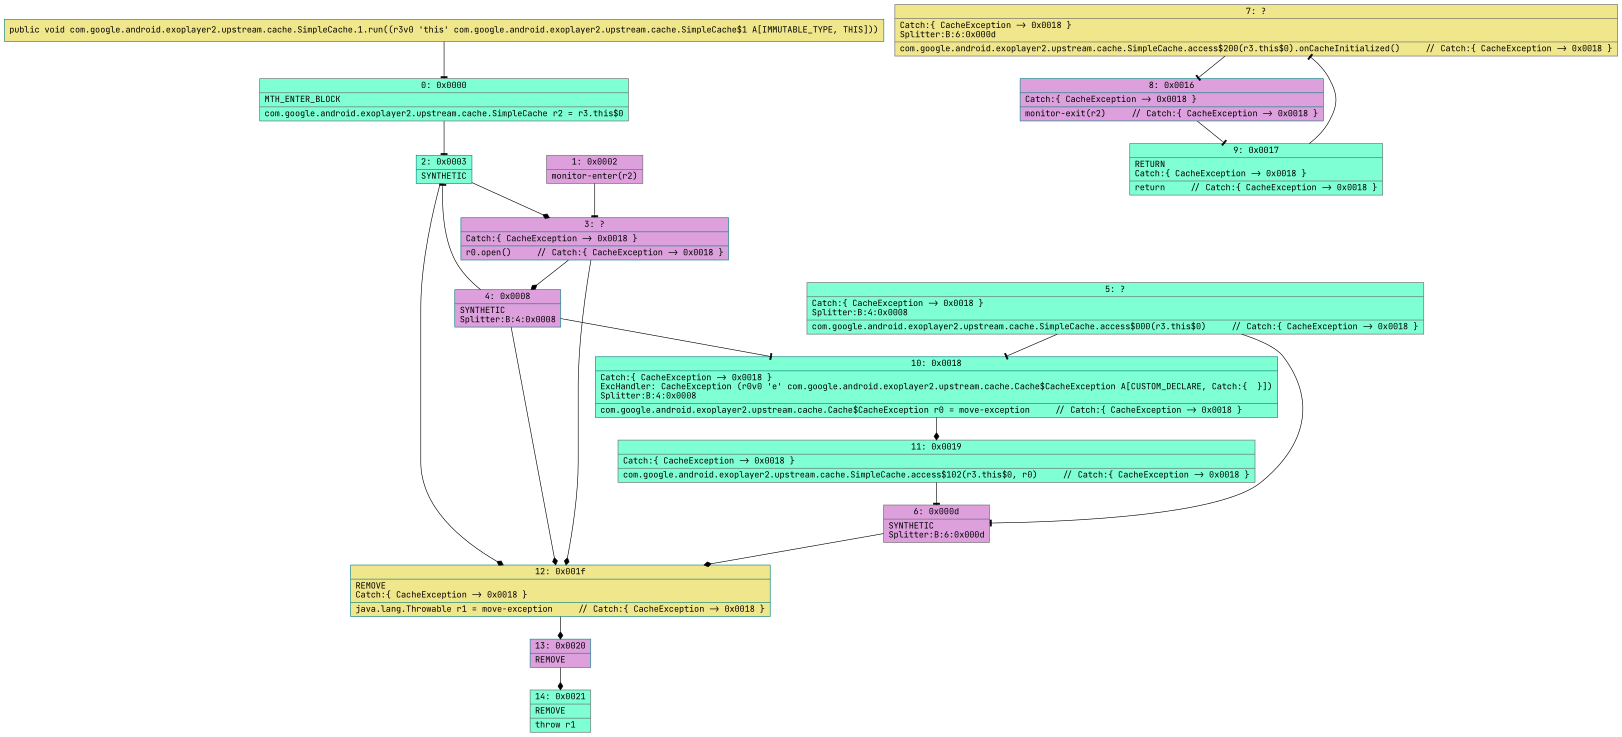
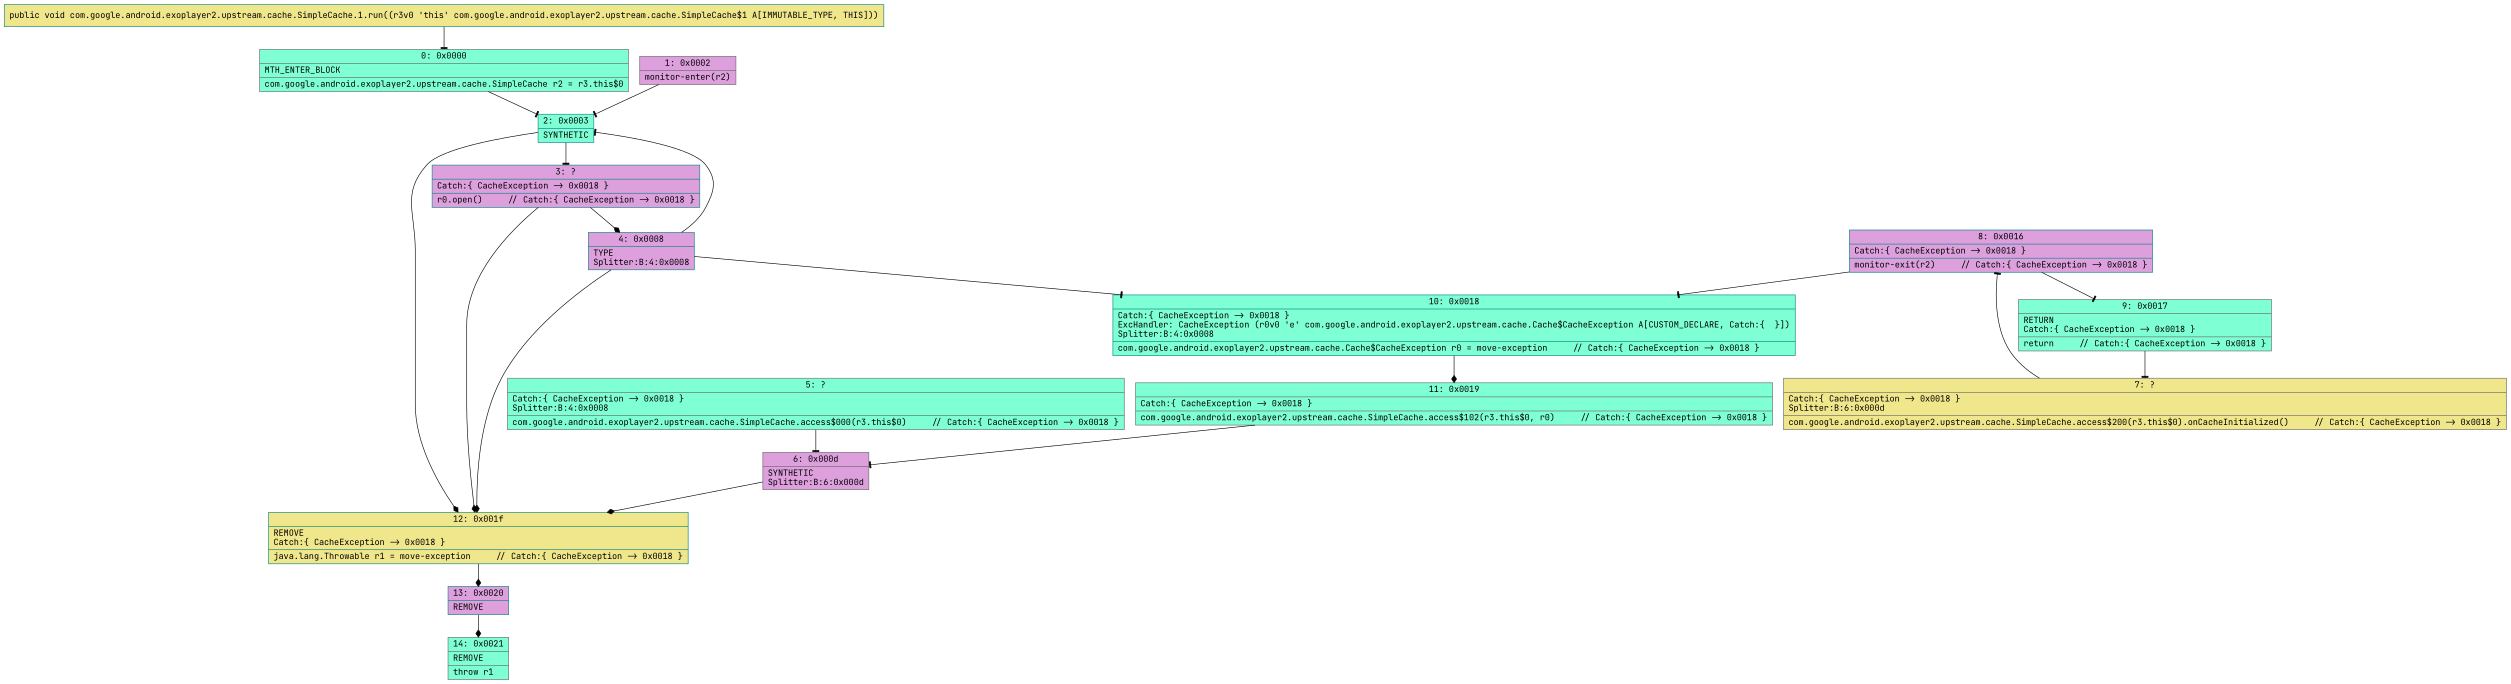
(507, 199) -> (566, 152)
(595, 199) -> (628, 99)
(483, 311) -> (604, 253)
(1033, 345) -> (1765, 283)
